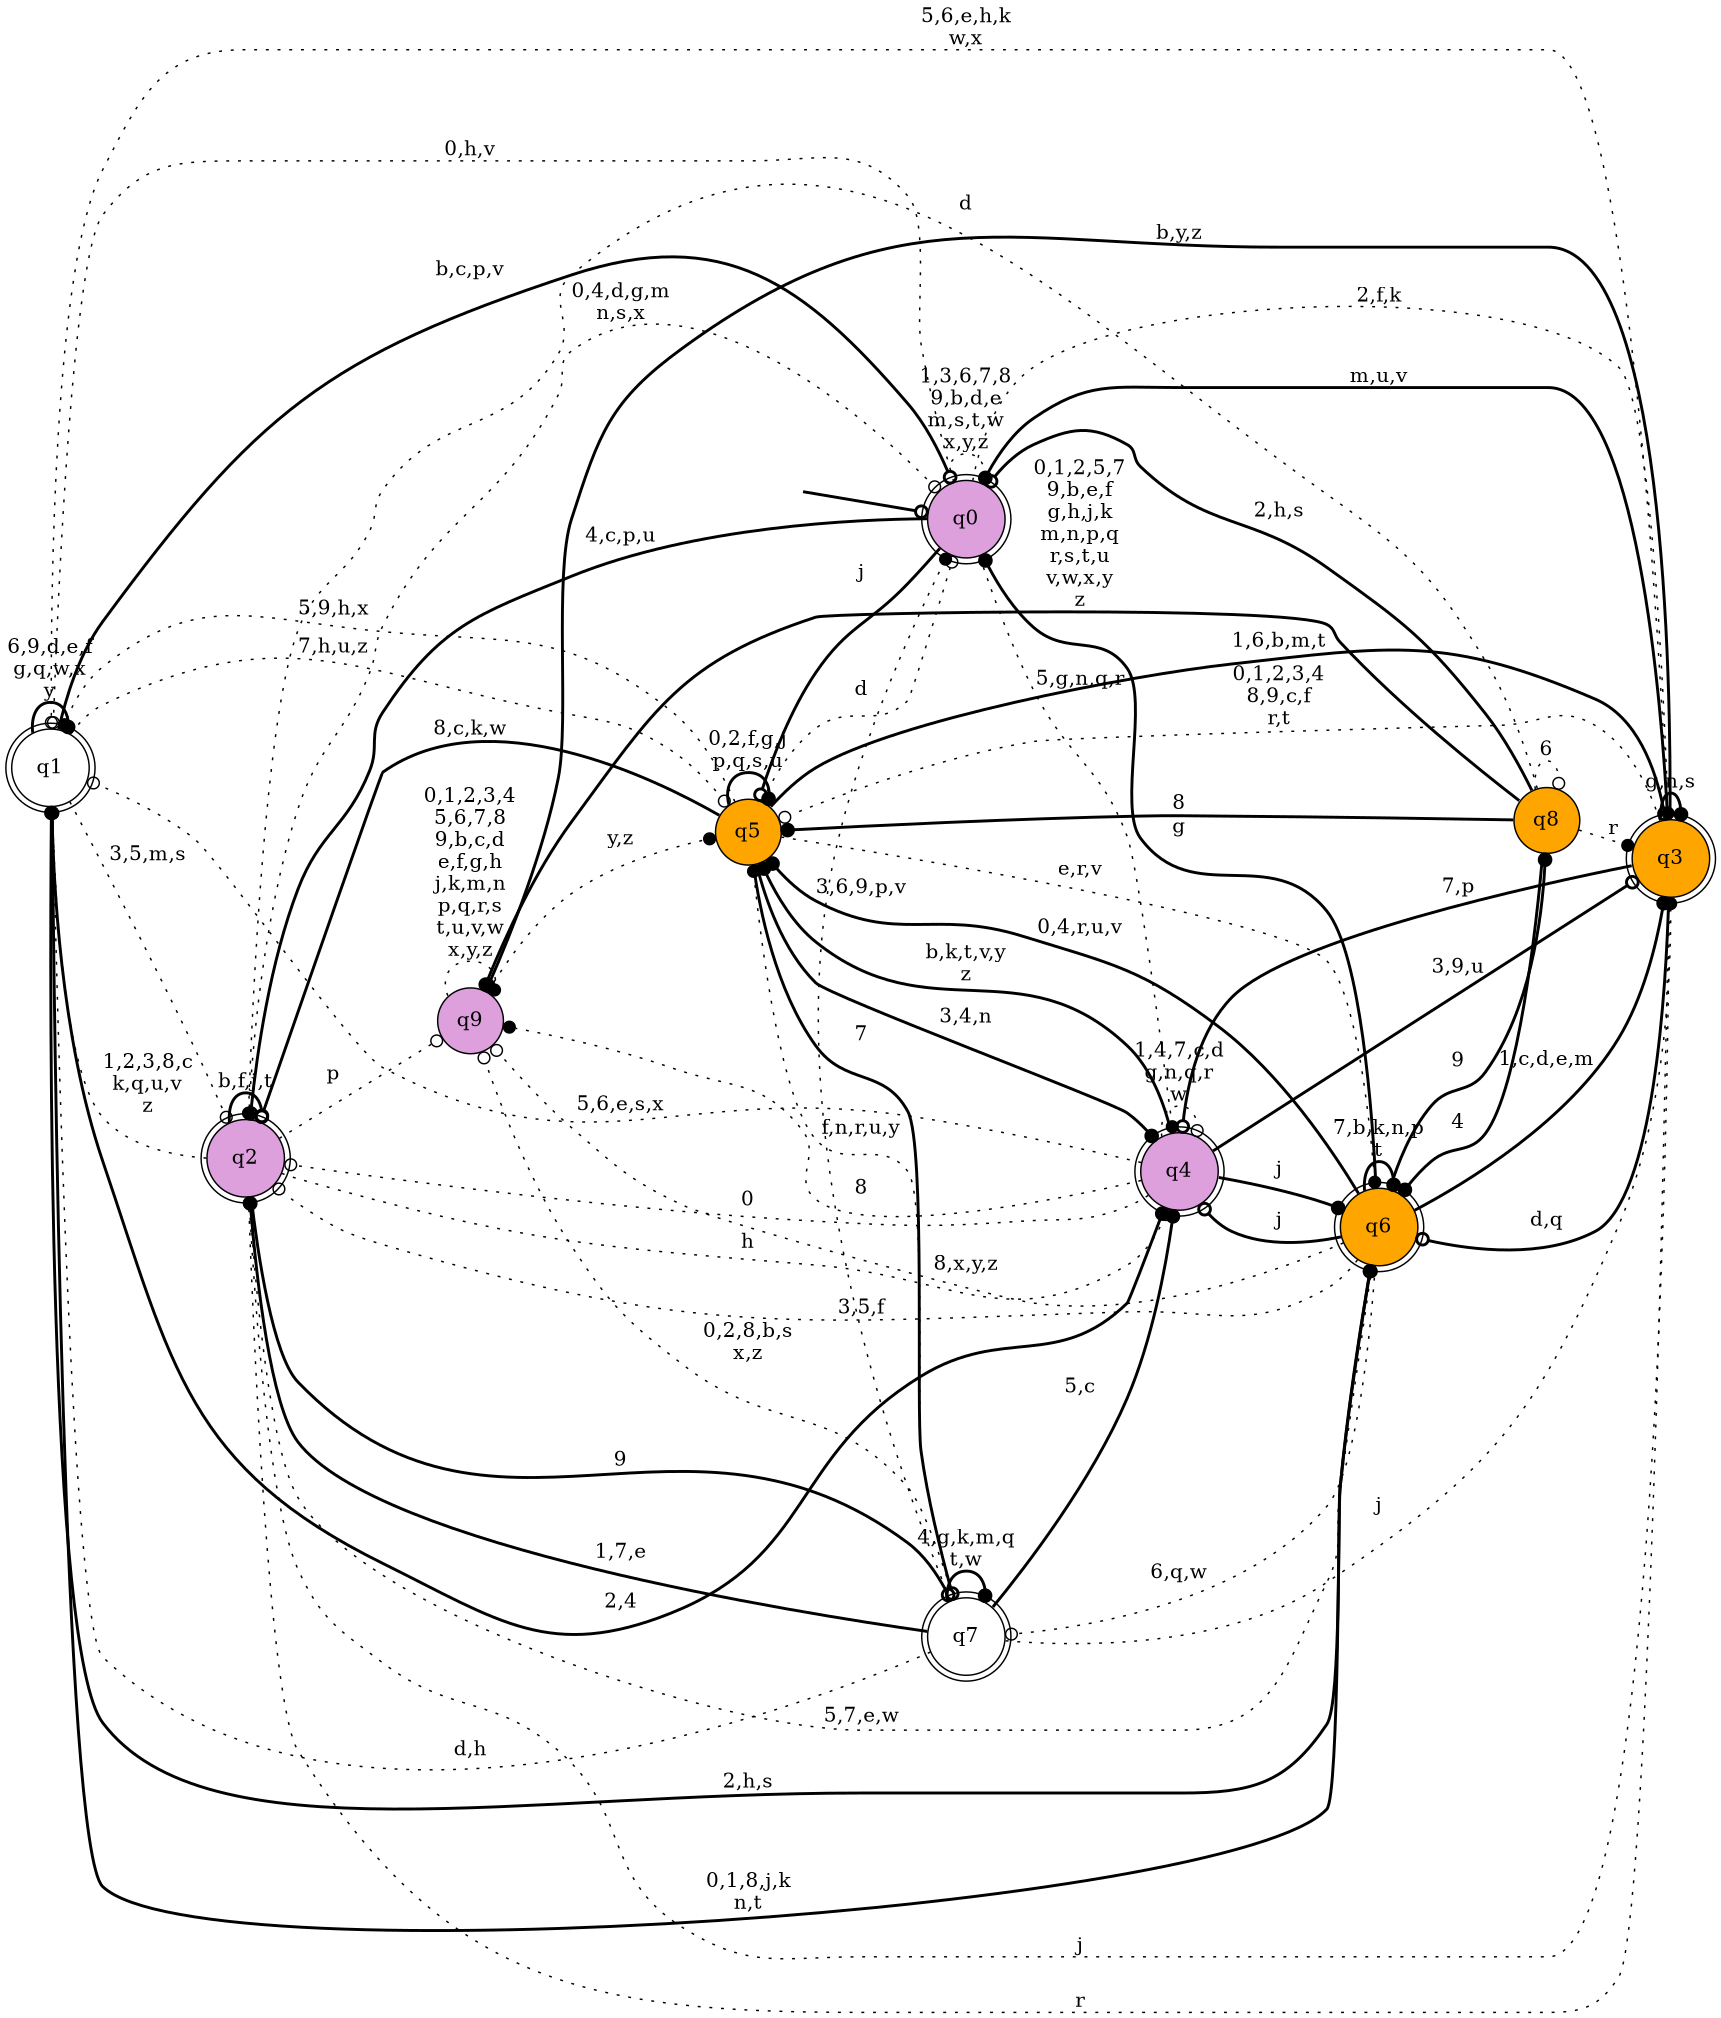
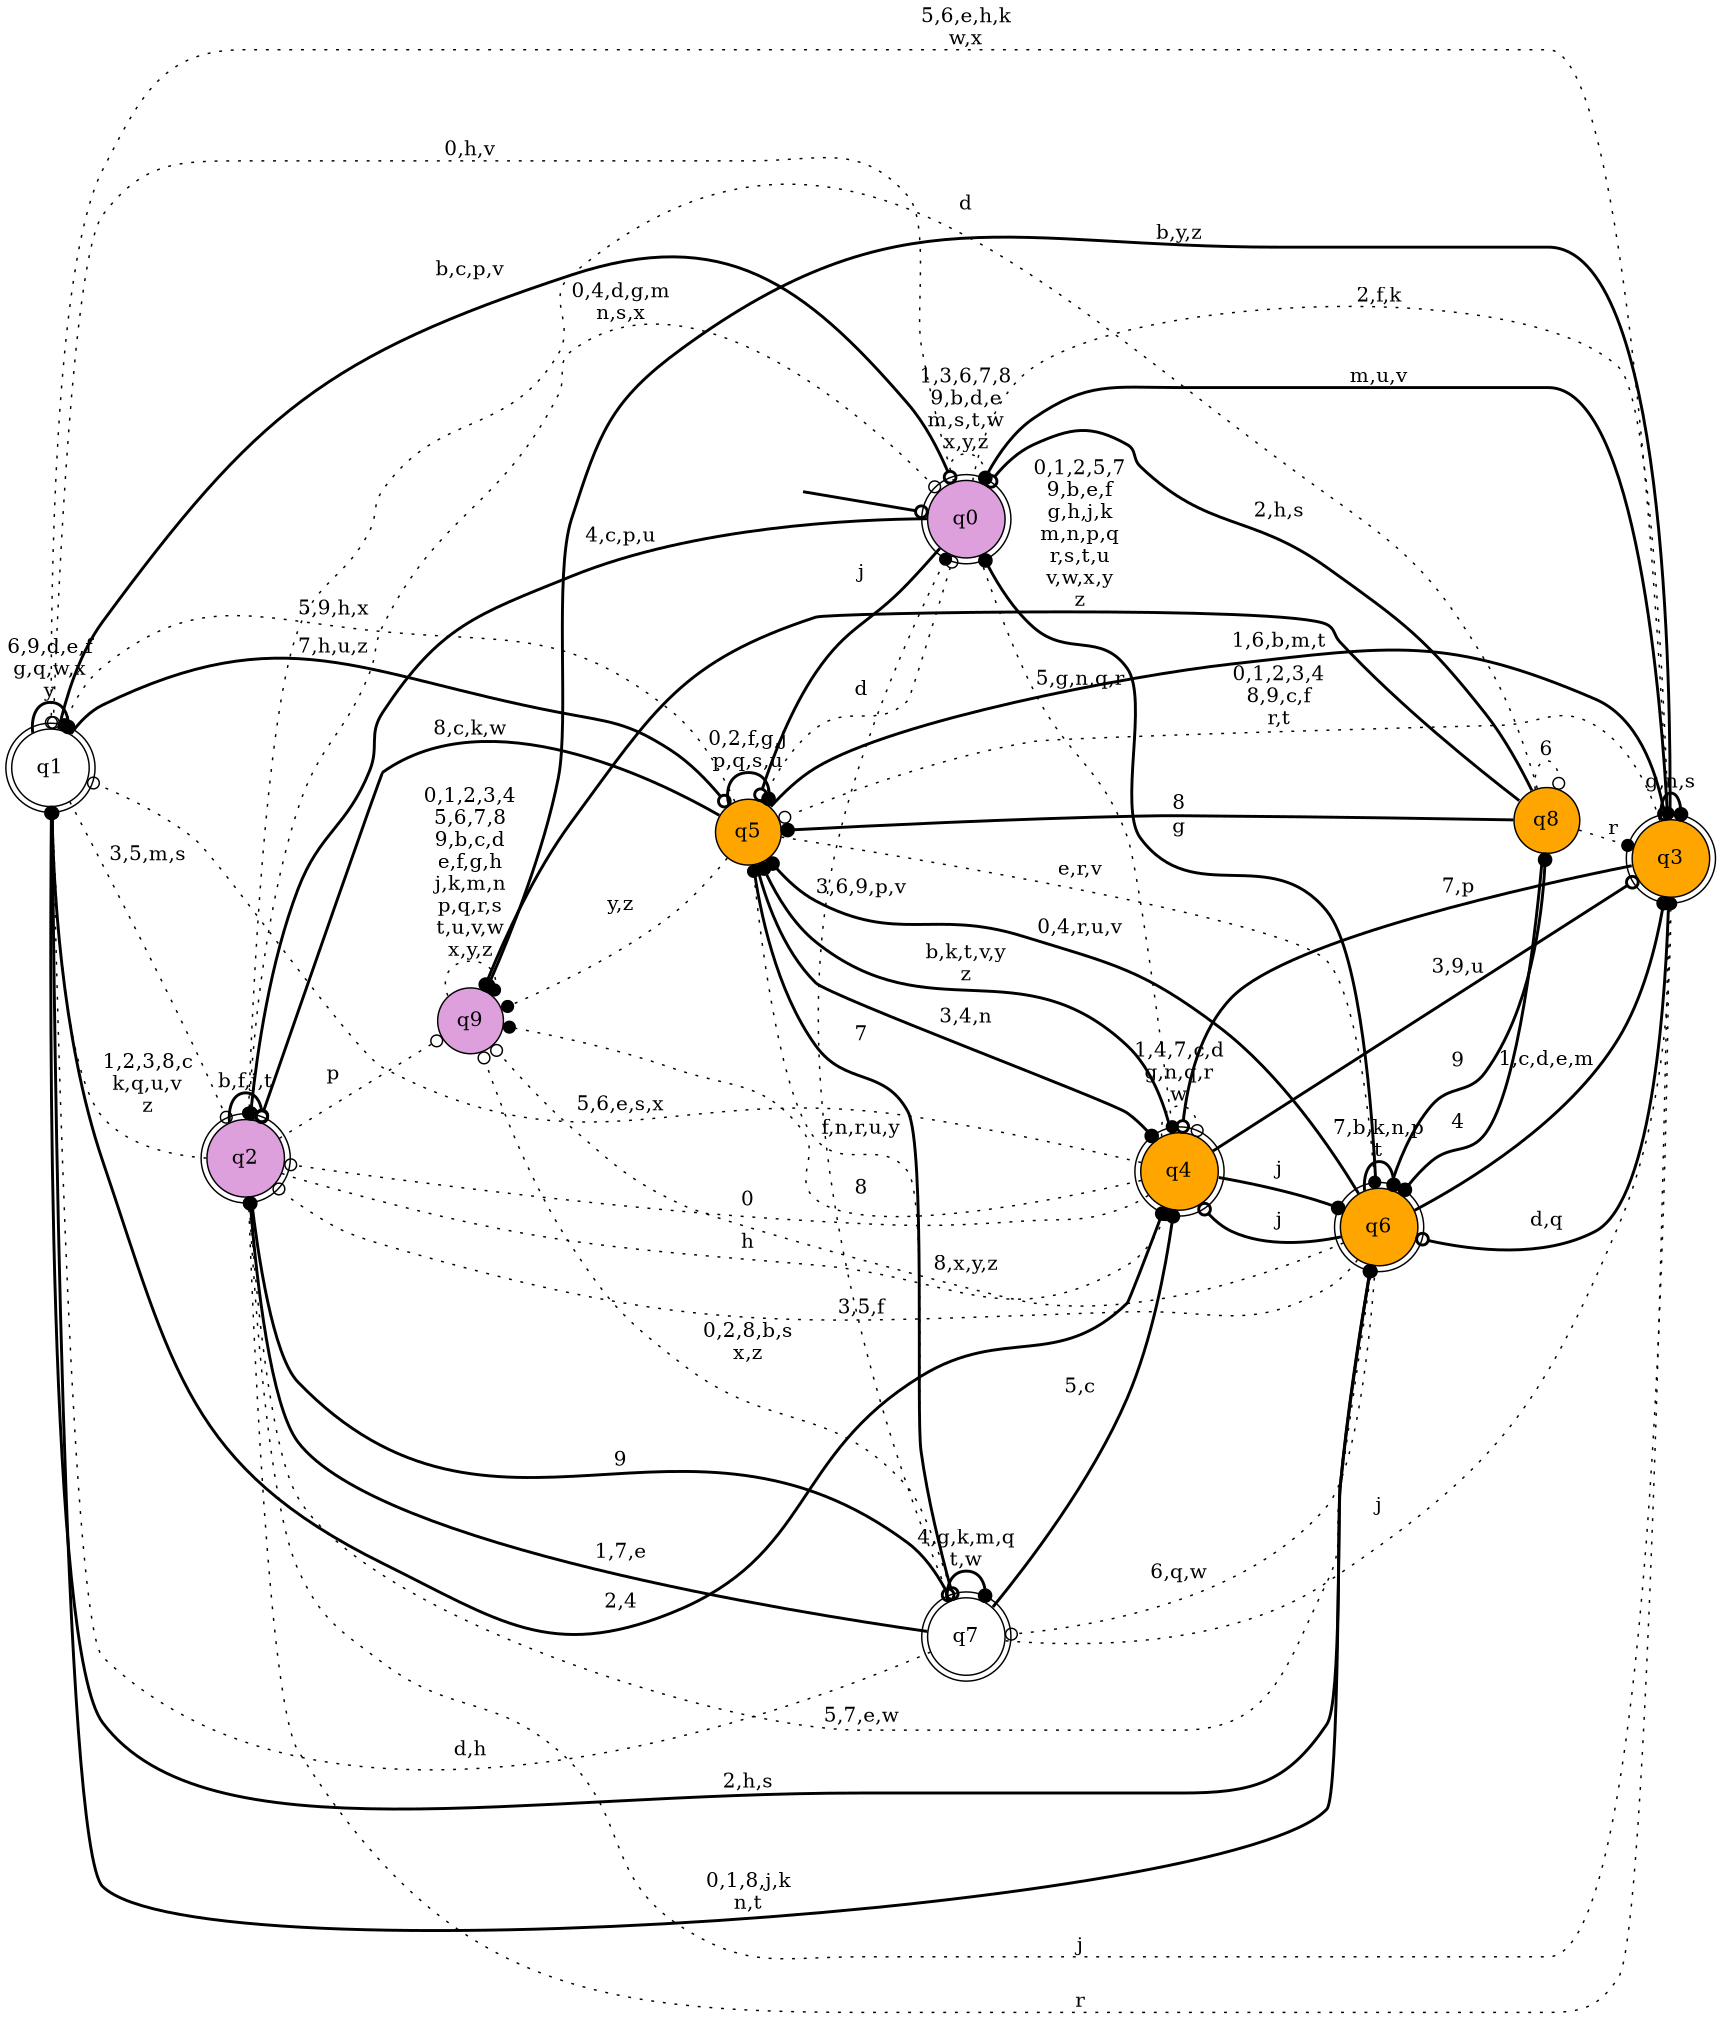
(383, 672) -> (383, 672)
(577, 890) -> (630, 944)
(1179, 1171) -> (1179, 1171)
